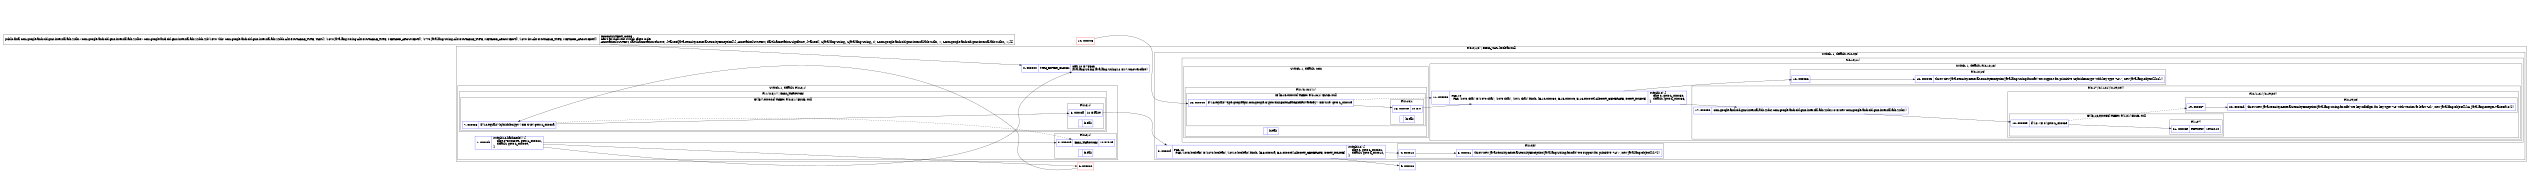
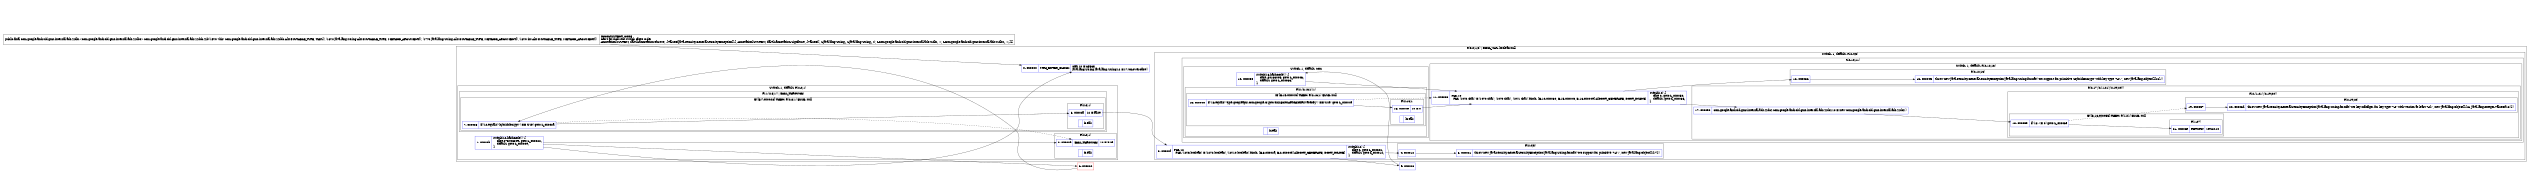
(1086, 41) -> none
(1083, 67) -> (1083, 67)
none -> (1271, 79)
